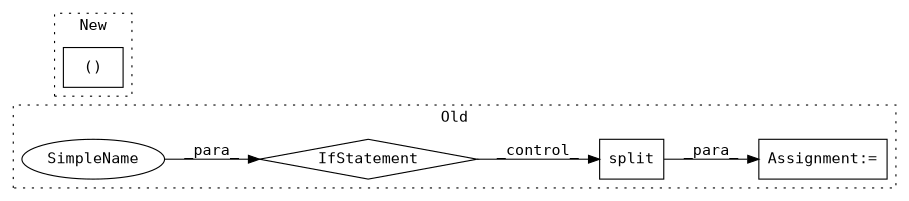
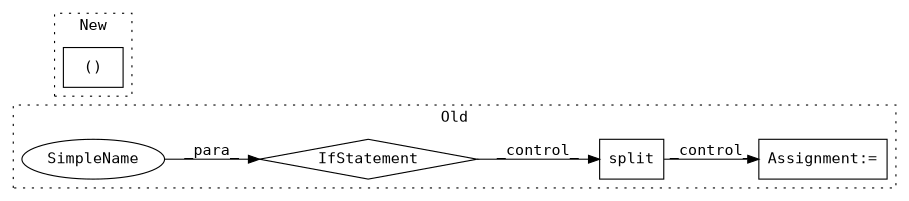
(711, 151) -> (711, 151)
